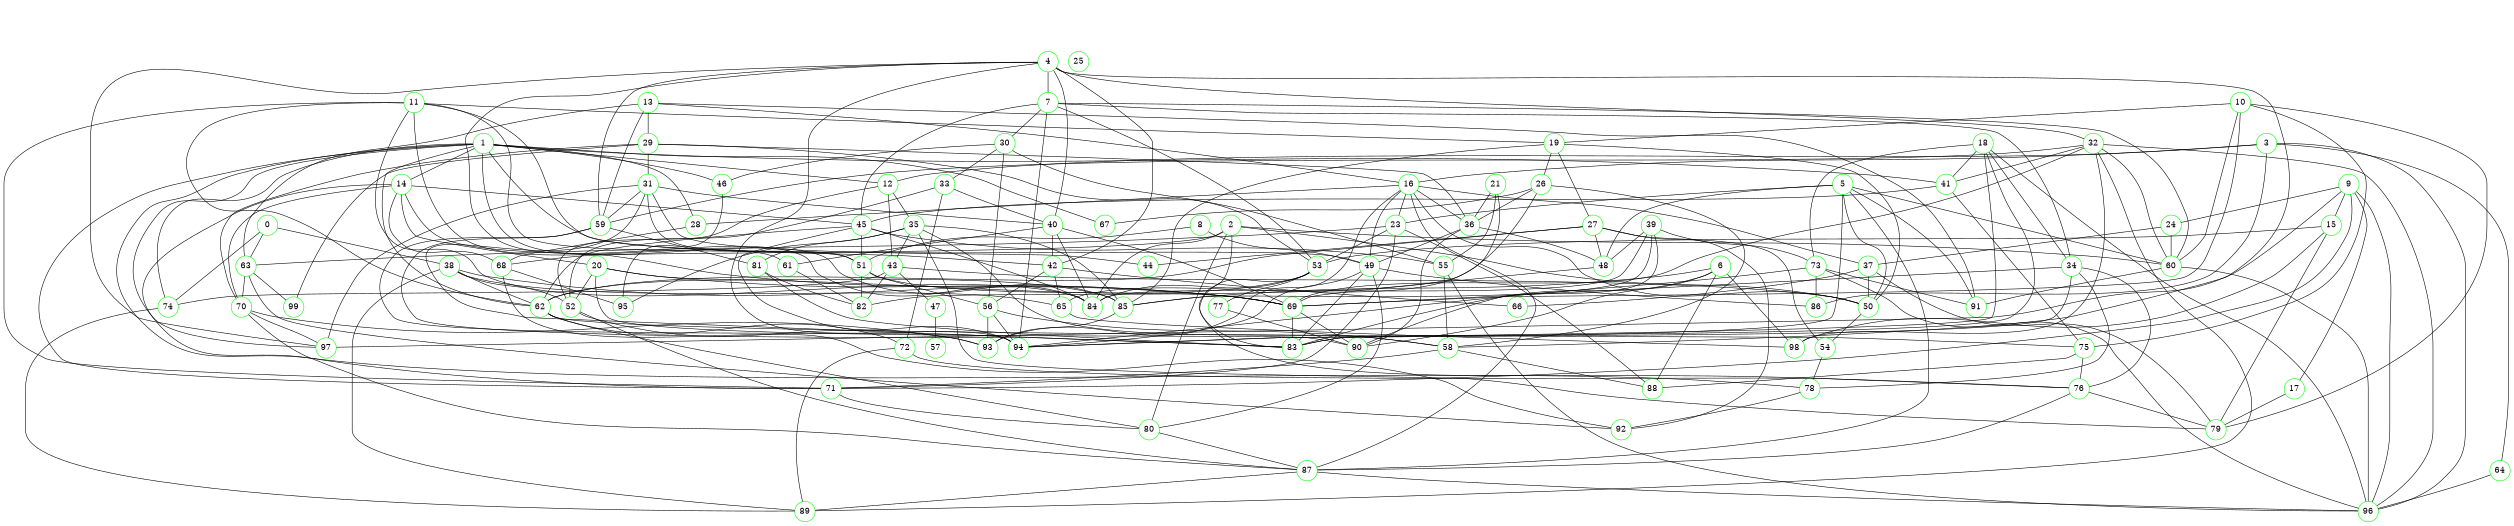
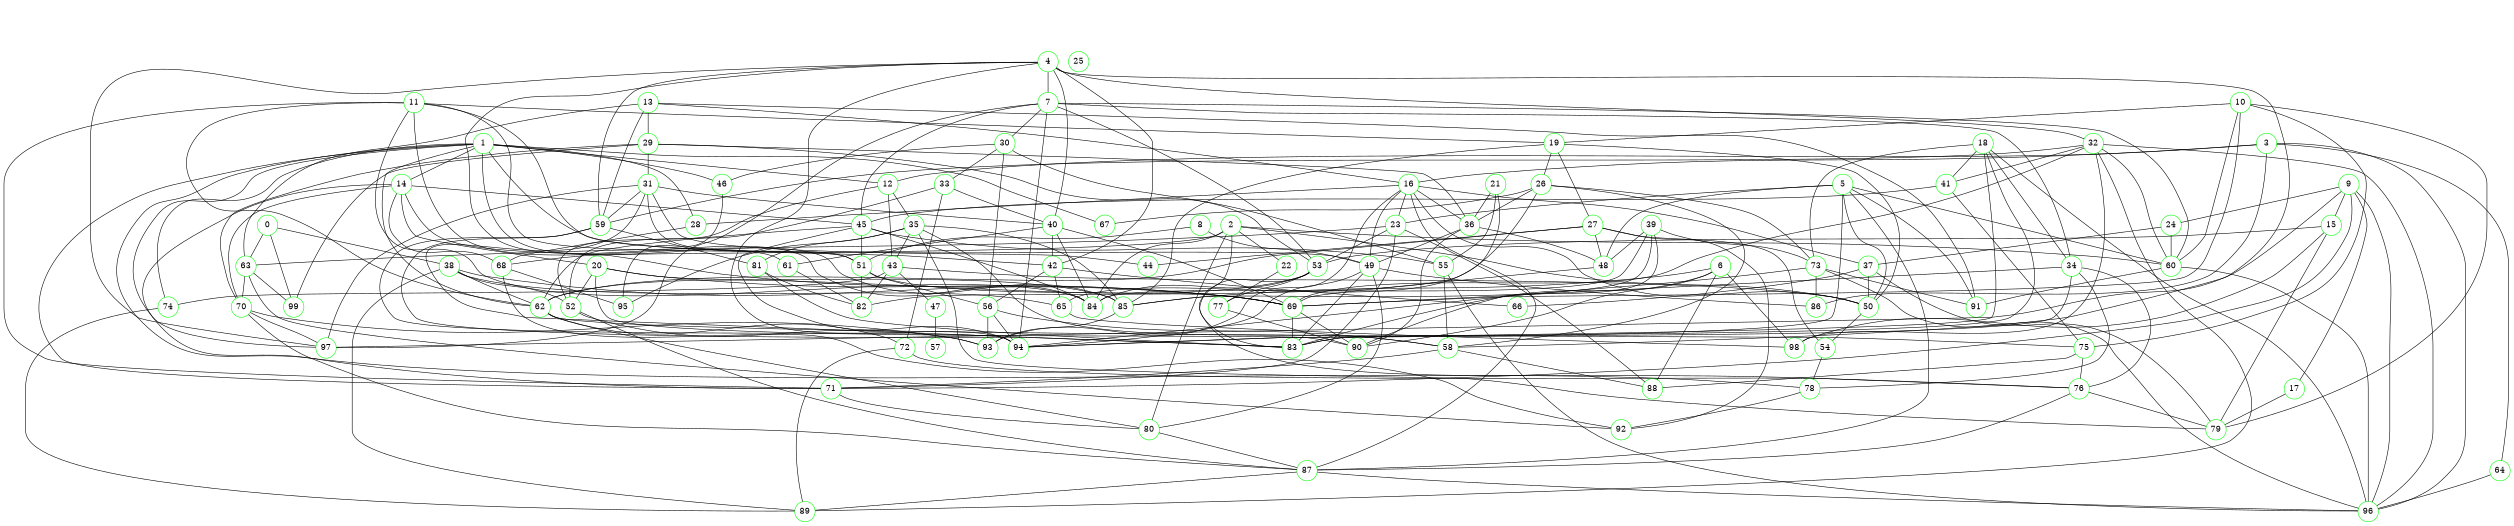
(998, 161) -> none
none -> (1709, 203)
none -> (738, 228)
(218, 266) -> (281, 268)
none -> (1287, 266)
